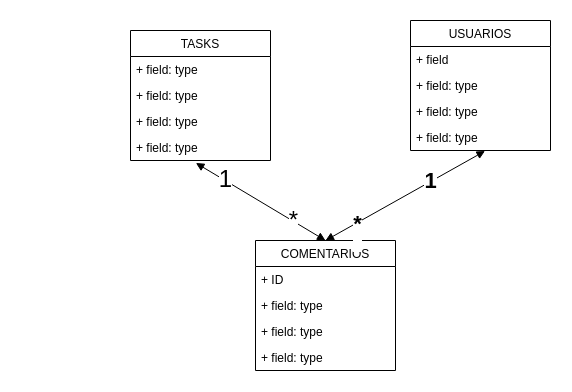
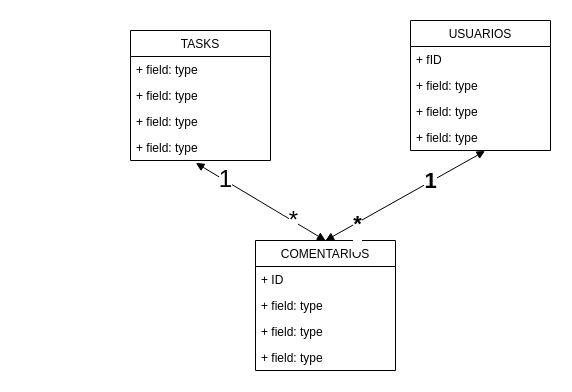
(435, 60) -> (431, 60)
